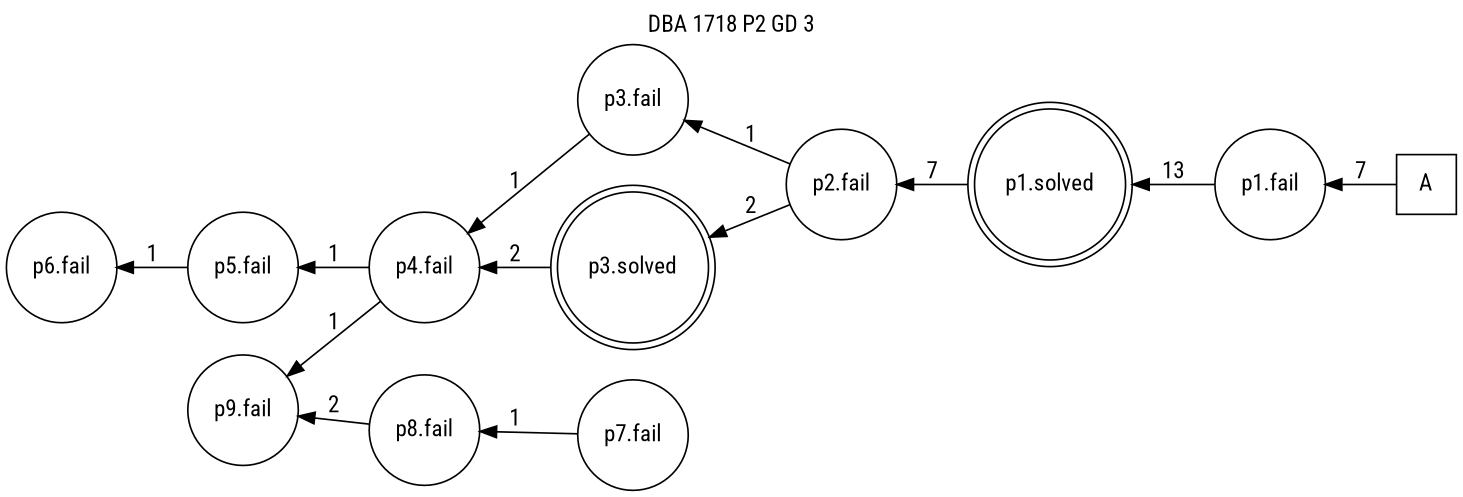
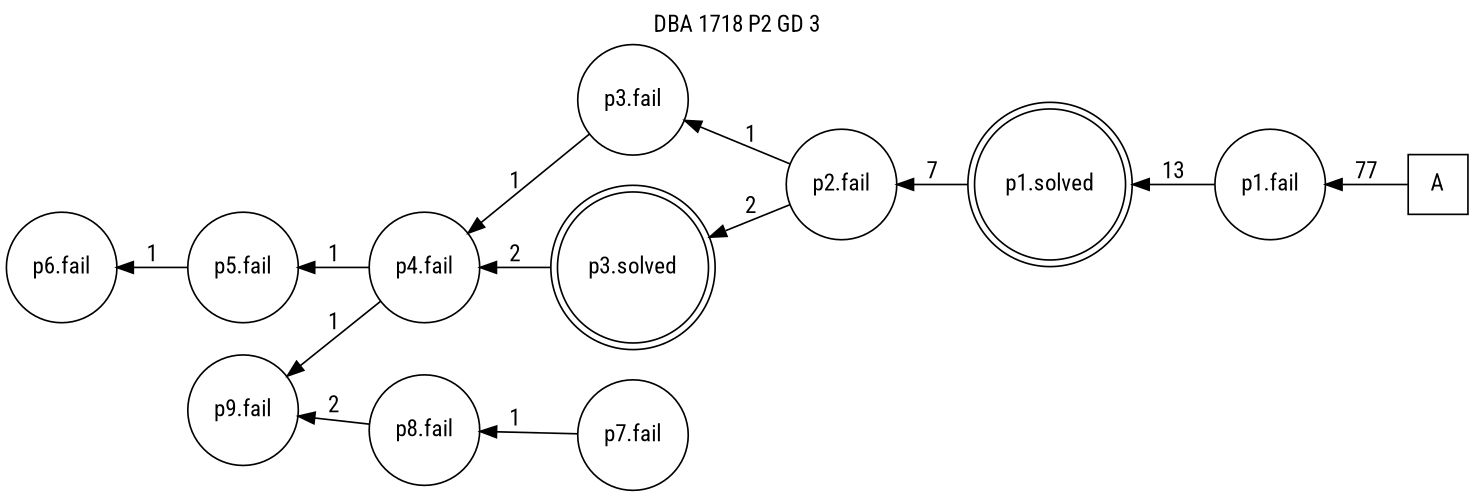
(1361, 172) -> (1367, 172)
